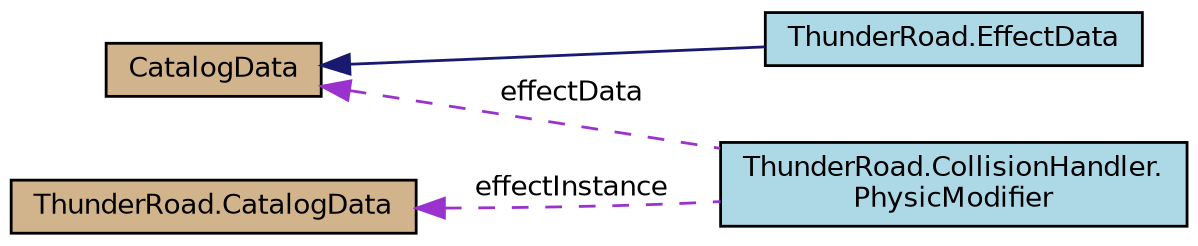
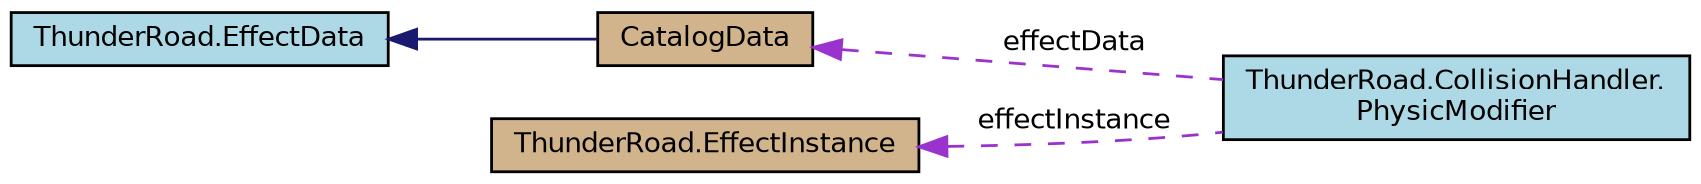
(558, 56) -> (507, 39)
(214, 207) -> (705, 145)
